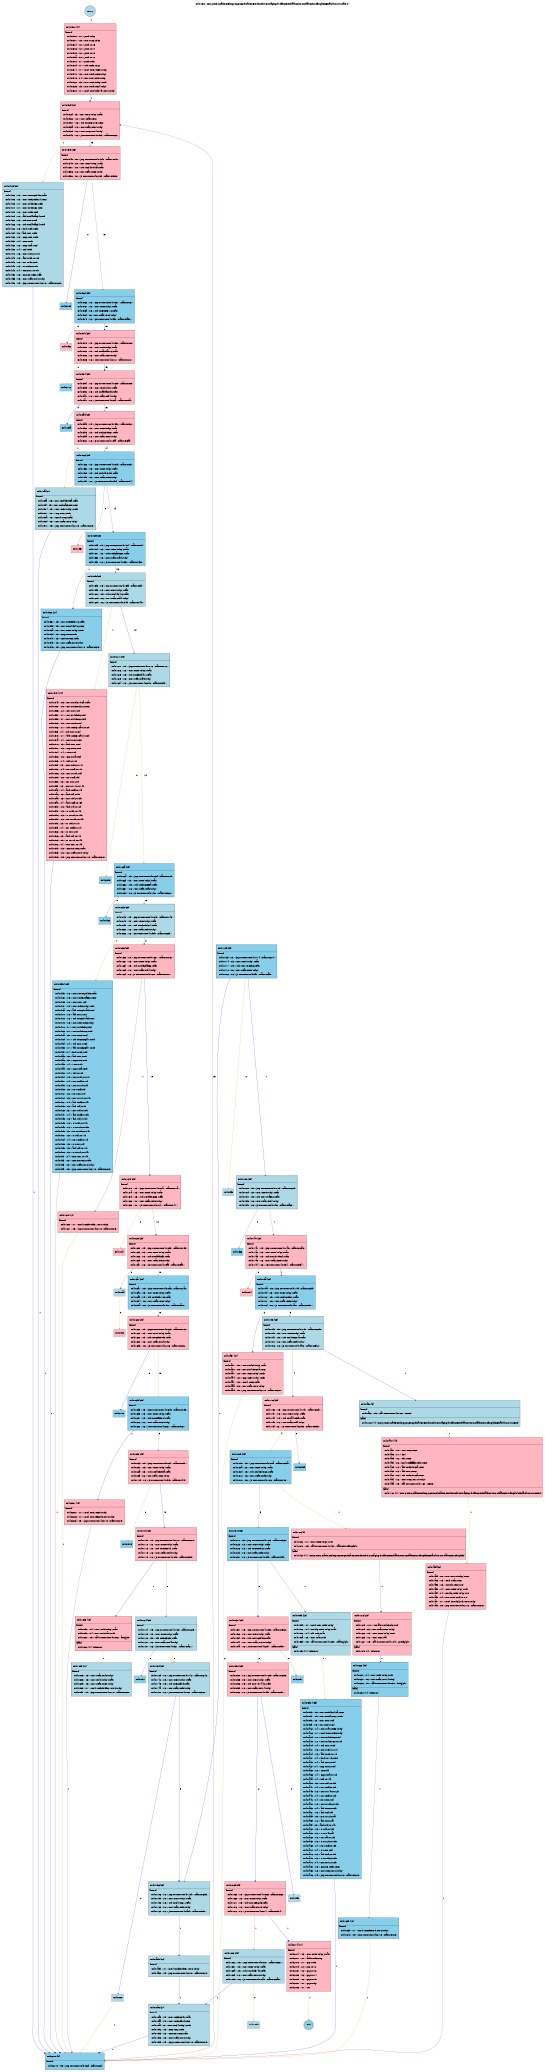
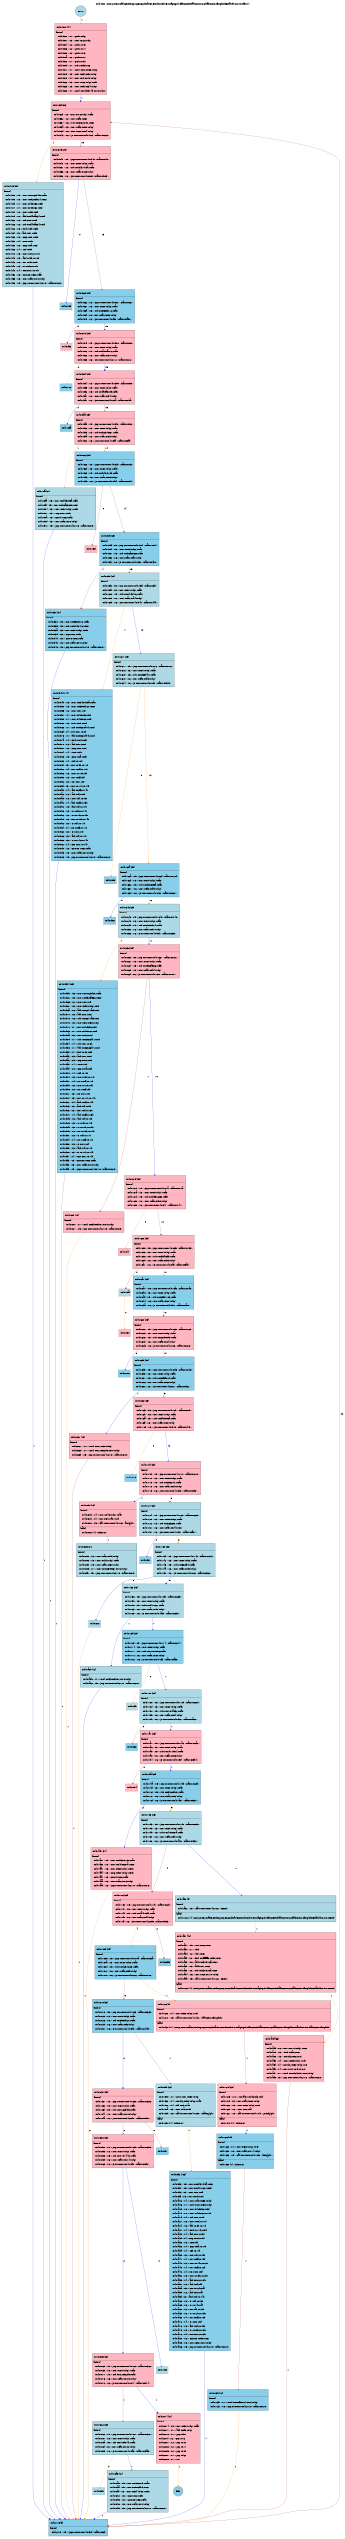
(77, 775) -> (82, 775)
(219, 1431) -> (153, 1623)
(179, 1990) -> (84, 2101)
